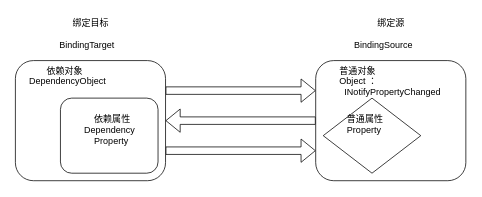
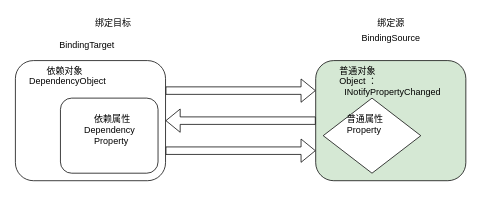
(90, 23) -> (113, 23)
(383, 45) -> (390, 38)
(371, 82) -> (371, 82)
